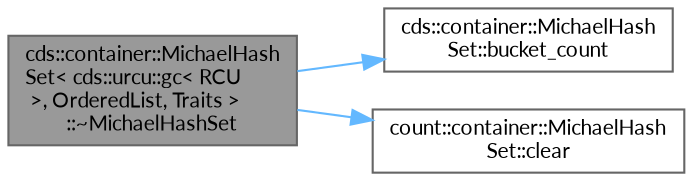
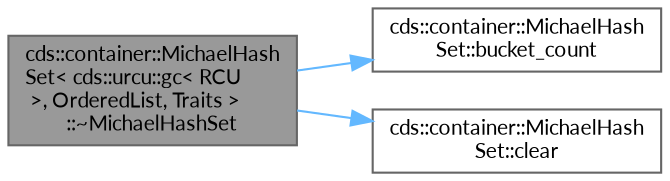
(528, 141) -> (517, 141)
